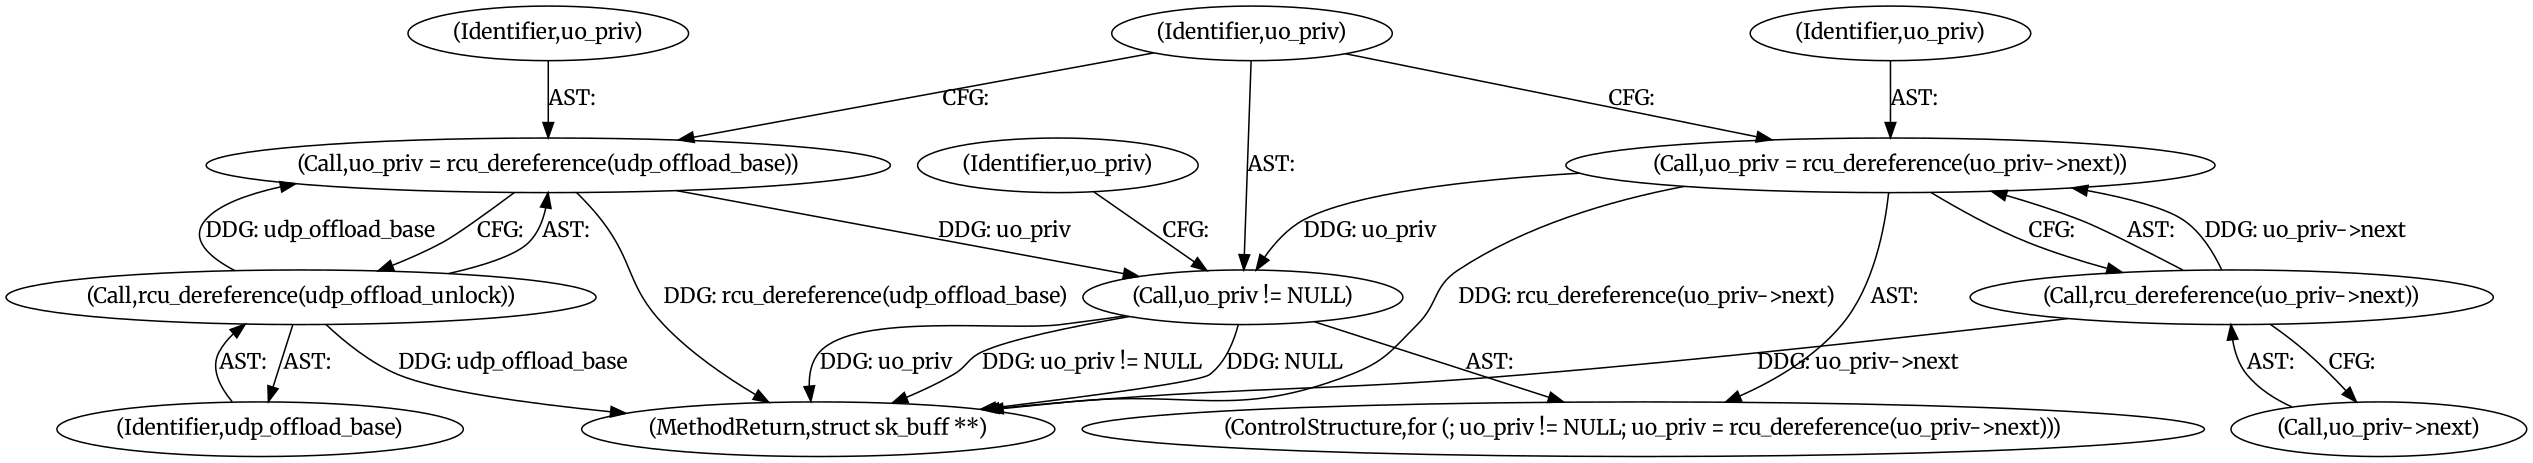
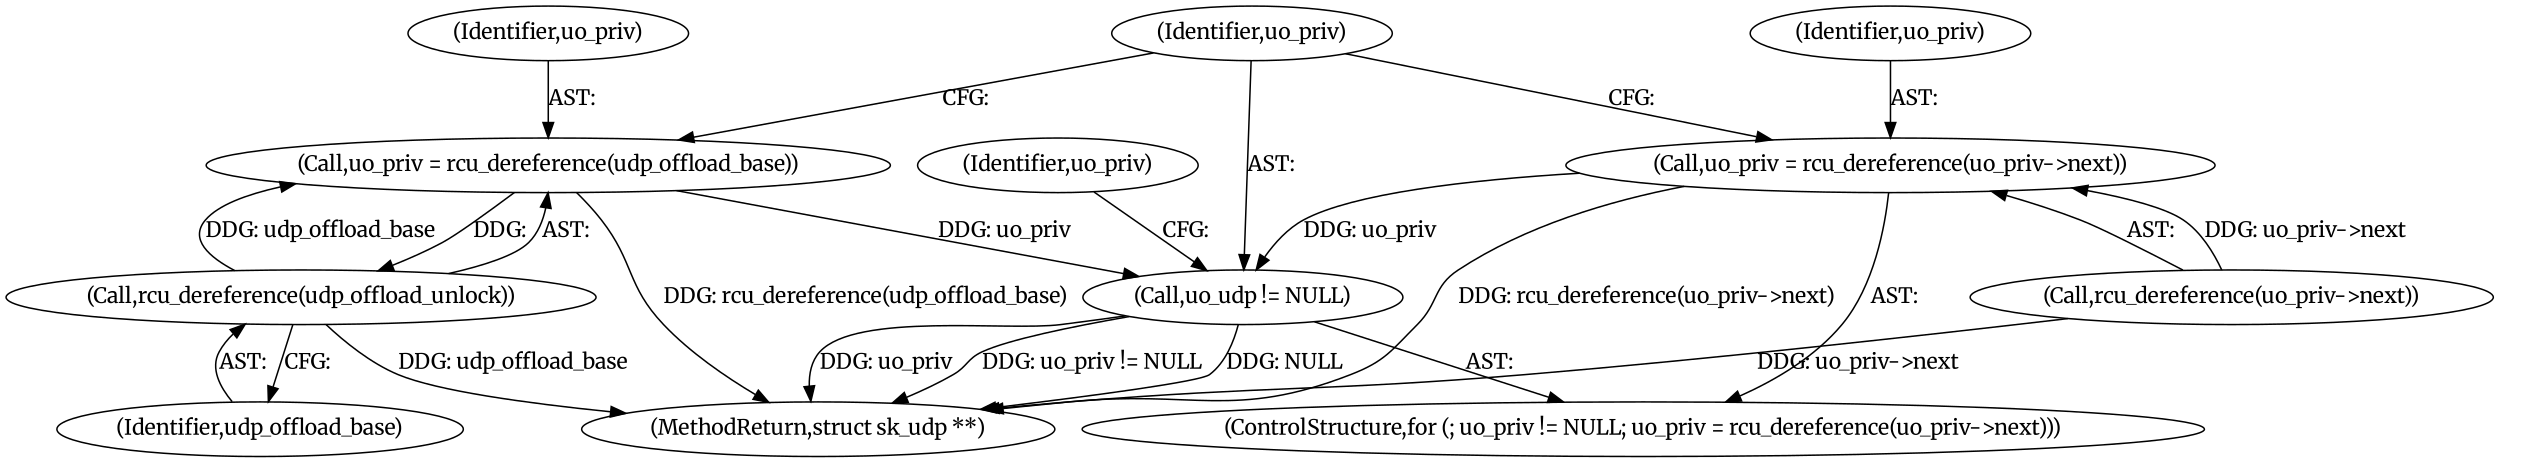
(503, 231) -> (503, 231)
(2016, 237) -> none
(1243, 297) -> (1243, 297)
(310, 363) -> (310, 363)
(818, 429) -> (818, 429)
(2379, 429) -> none
